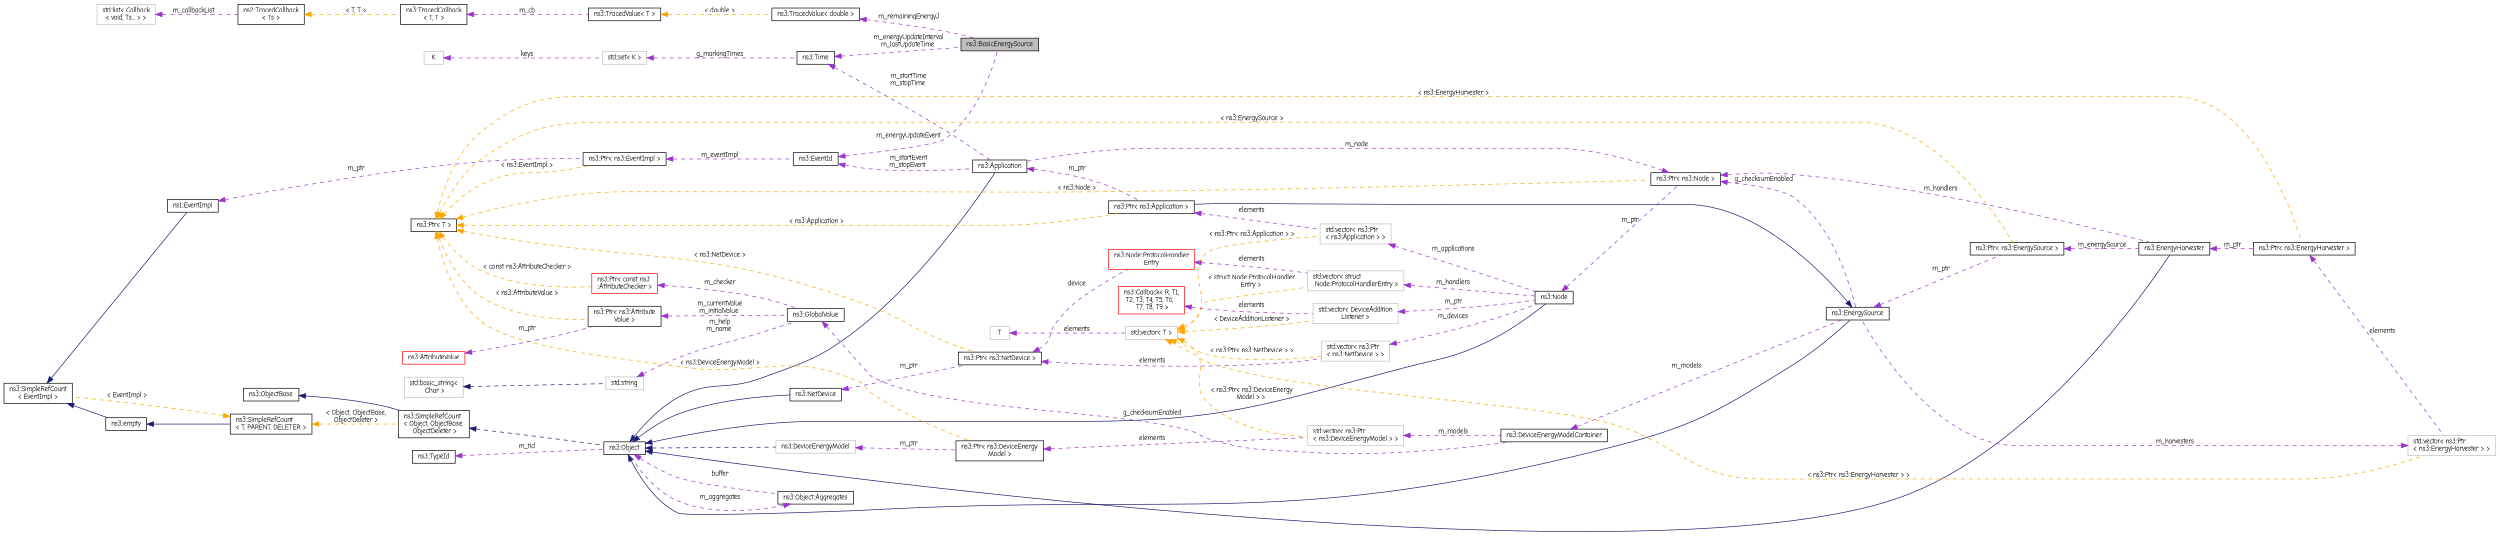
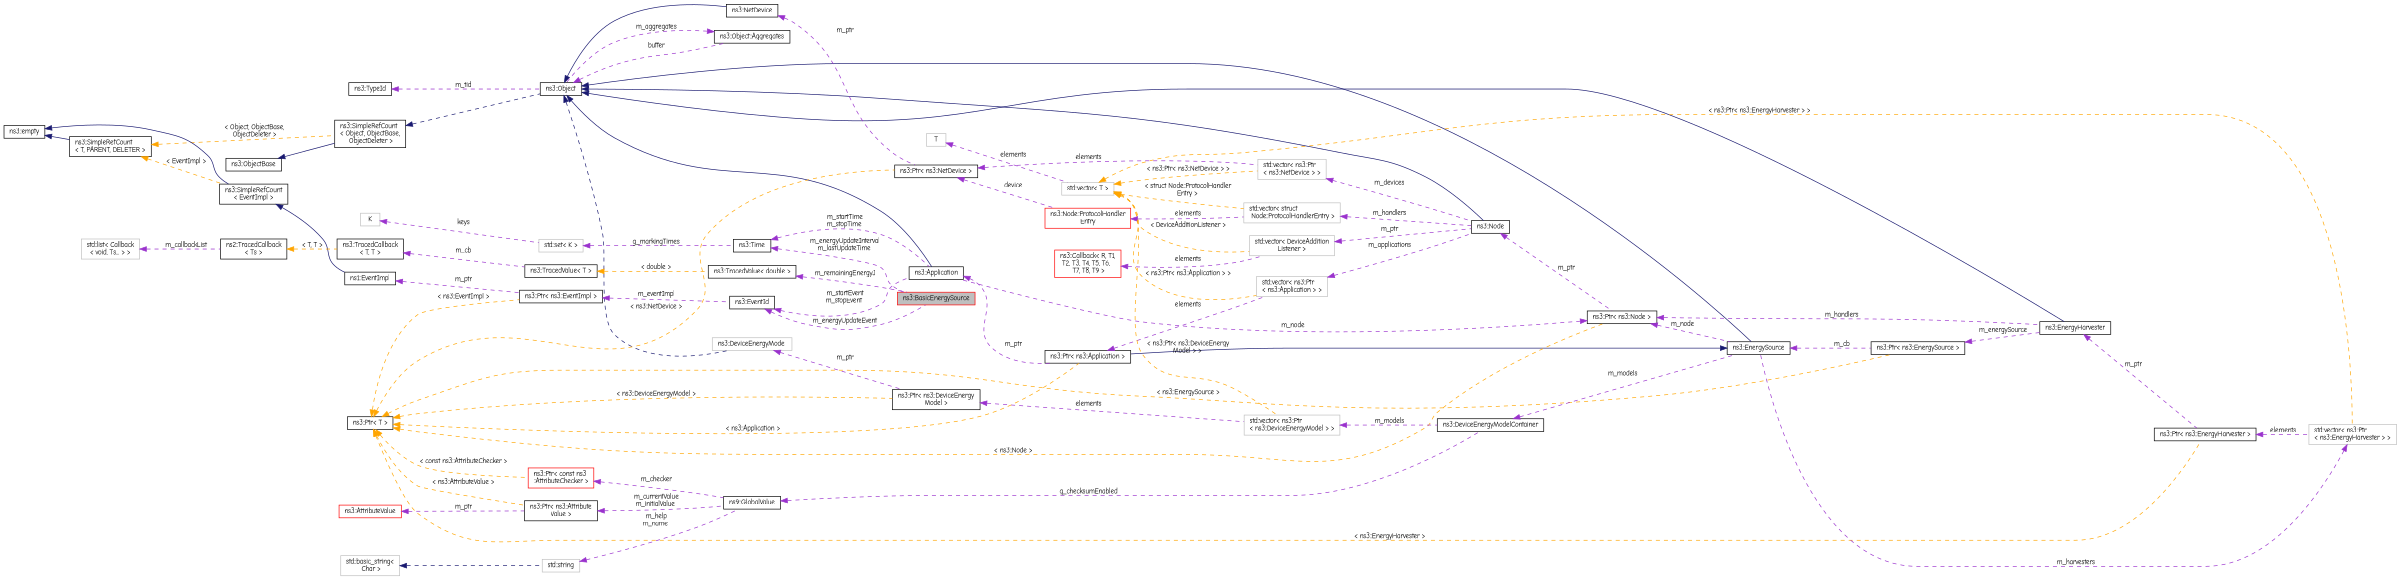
(1000, 45) -> (936, 299)
(1763, 179) -> (1682, 324)
(1940, 269) -> (1841, 344)
(816, 315) -> (752, 503)
(90, 412) -> (151, 130)
